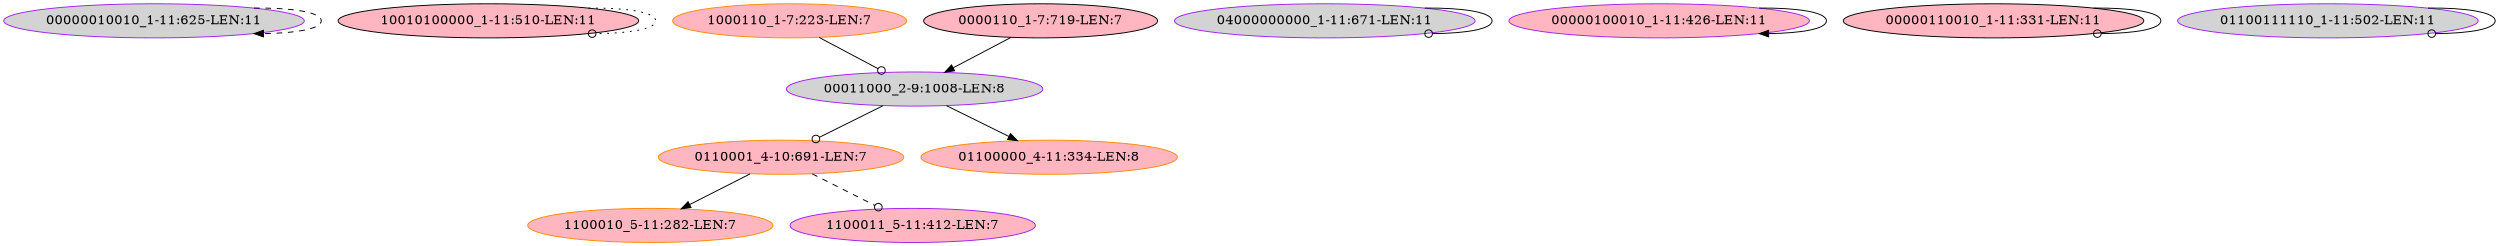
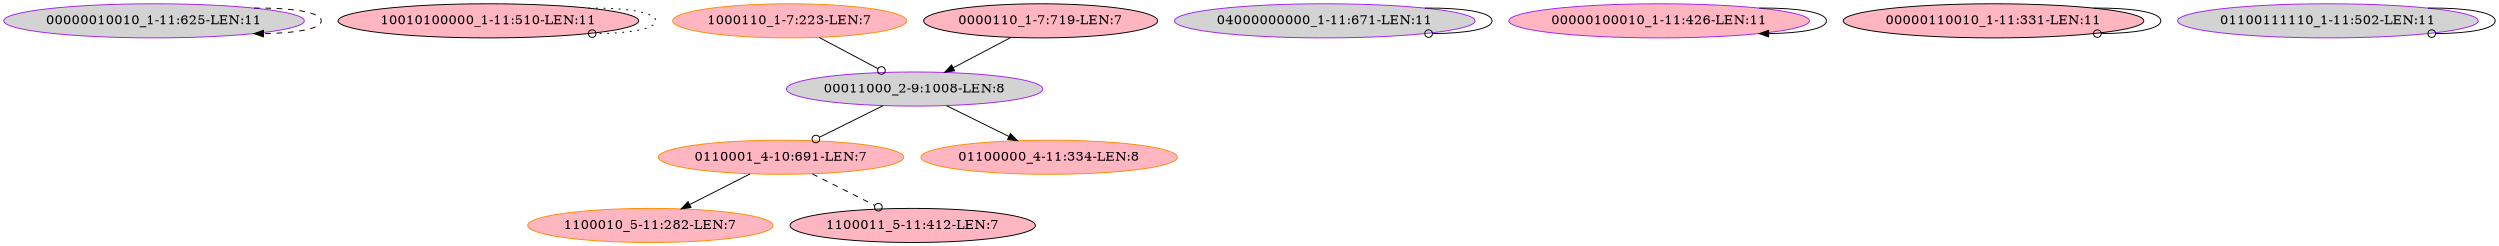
(913, 225) -> (913, 225)
